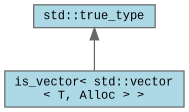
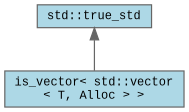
(94, 16) -> (94, 16)
